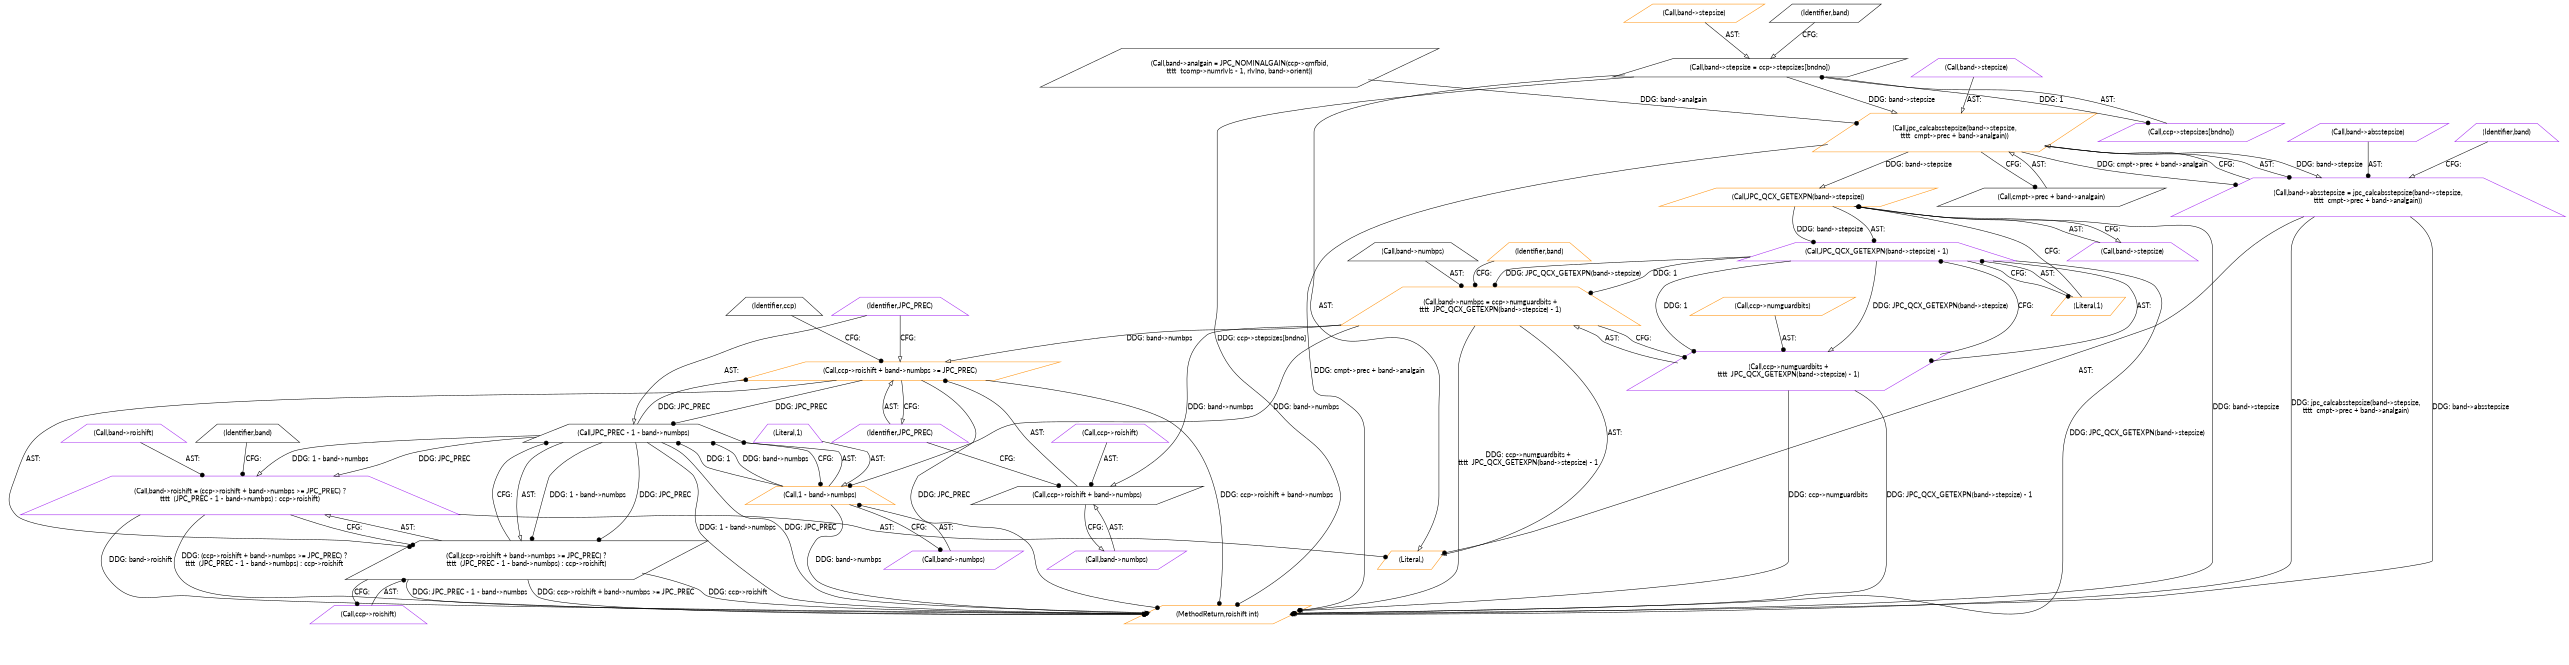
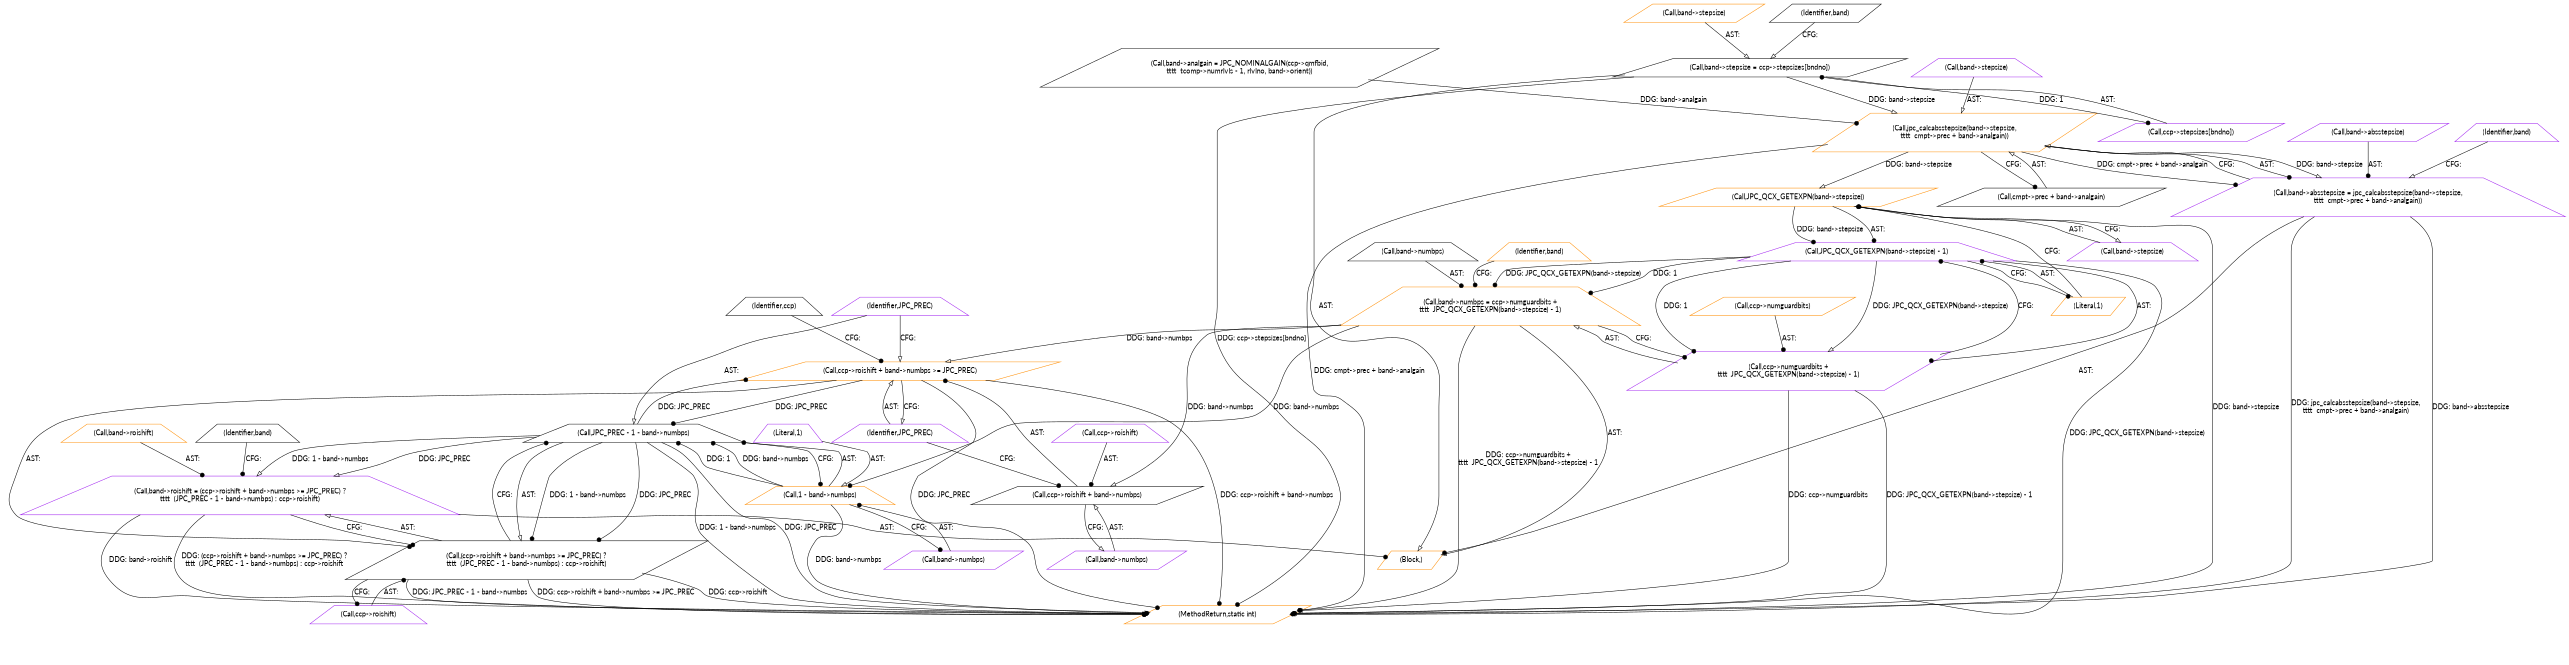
(124, 433) -> (124, 433)
(1411, 560) -> (1411, 560)
(1218, 615) -> (1218, 615)
